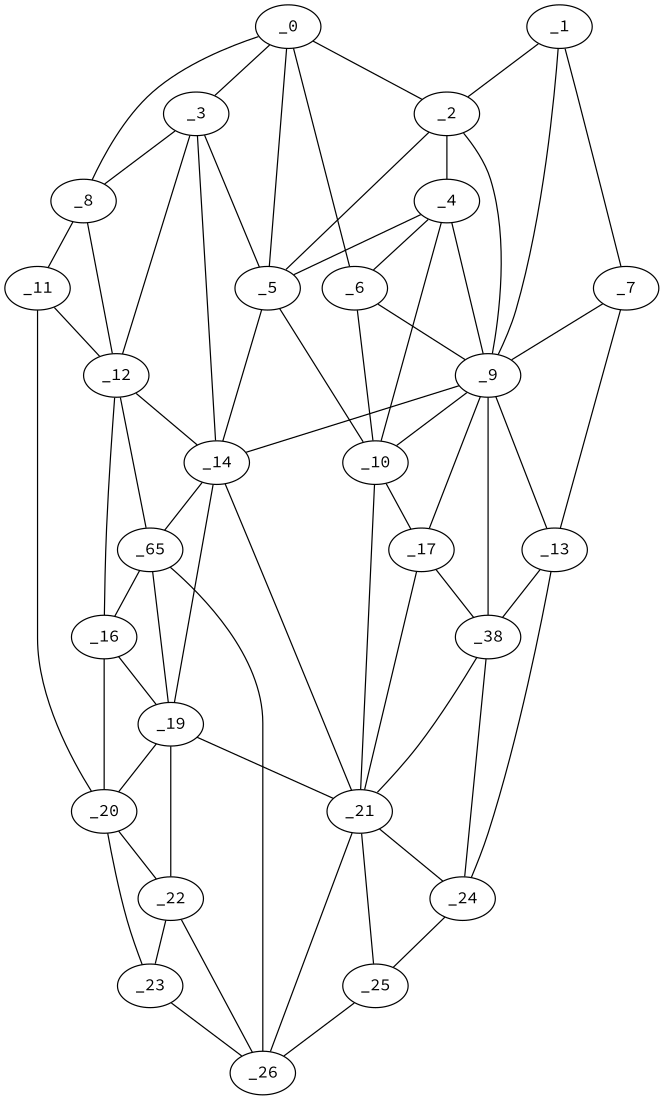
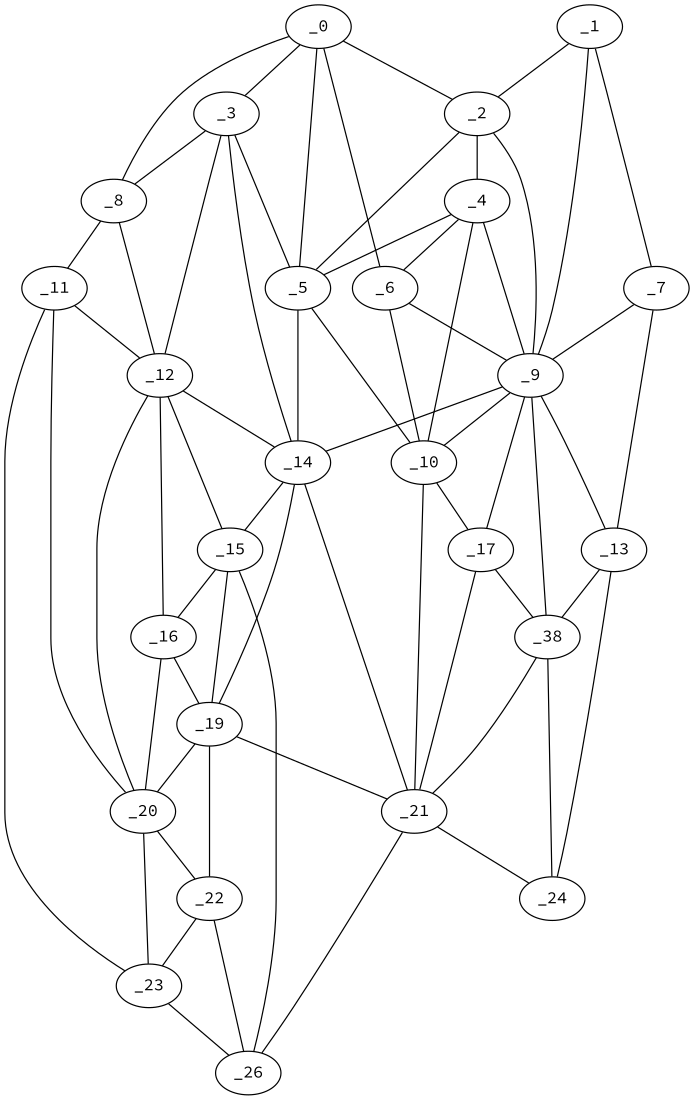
(150, 550) -> (230, 550)
none -> (97, 591)
none -> (5, 661)
(375, 986) -> none
